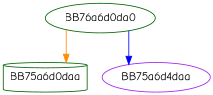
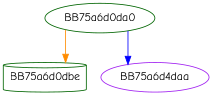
(100, 18) -> (100, 18)
(45, 77) -> (45, 77)
